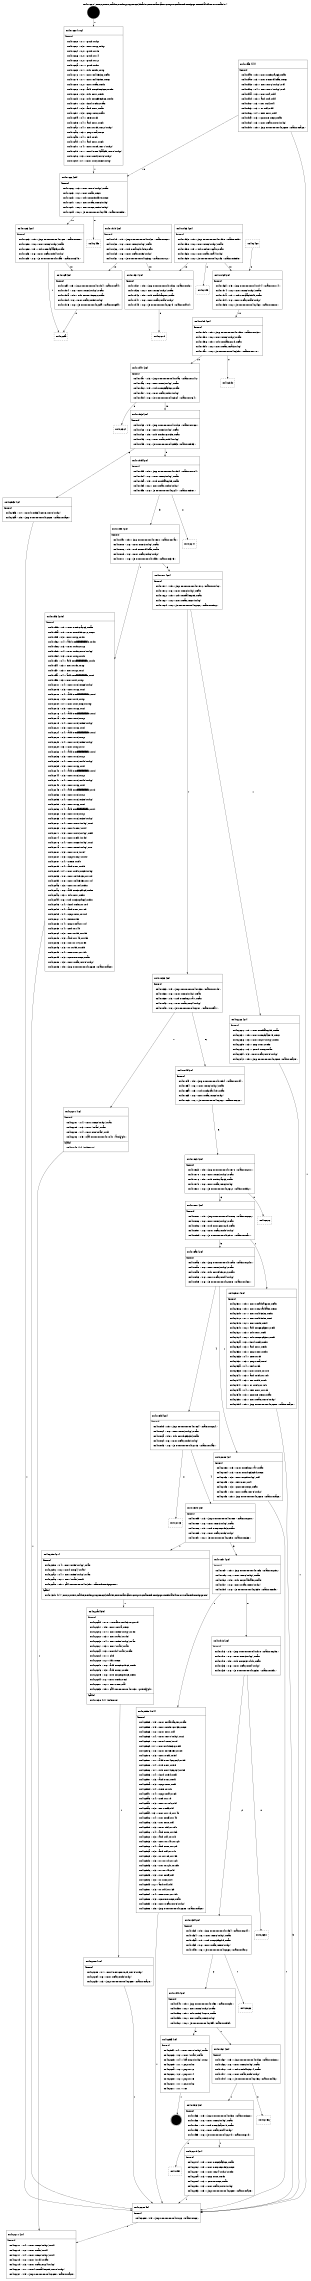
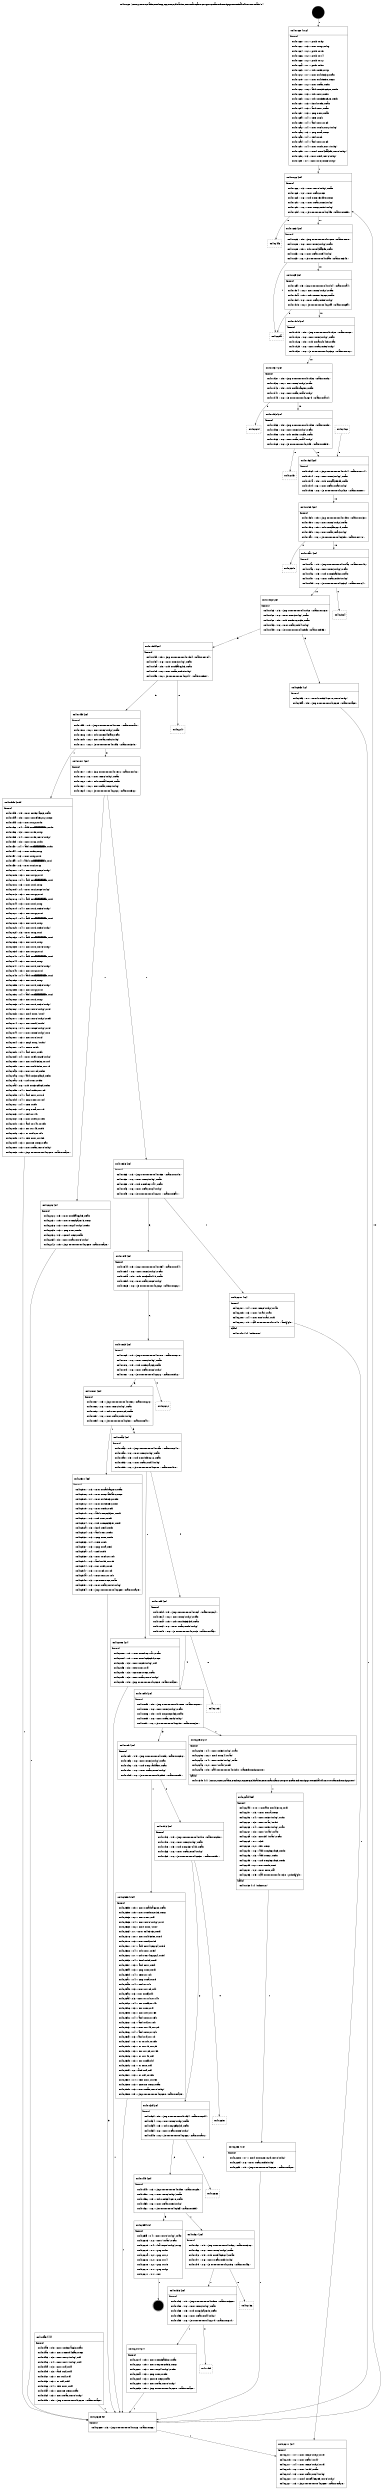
(183, 145) -> (373, 1414)
(113, 266) -> (319, 313)
(184, 266) -> (298, 405)
